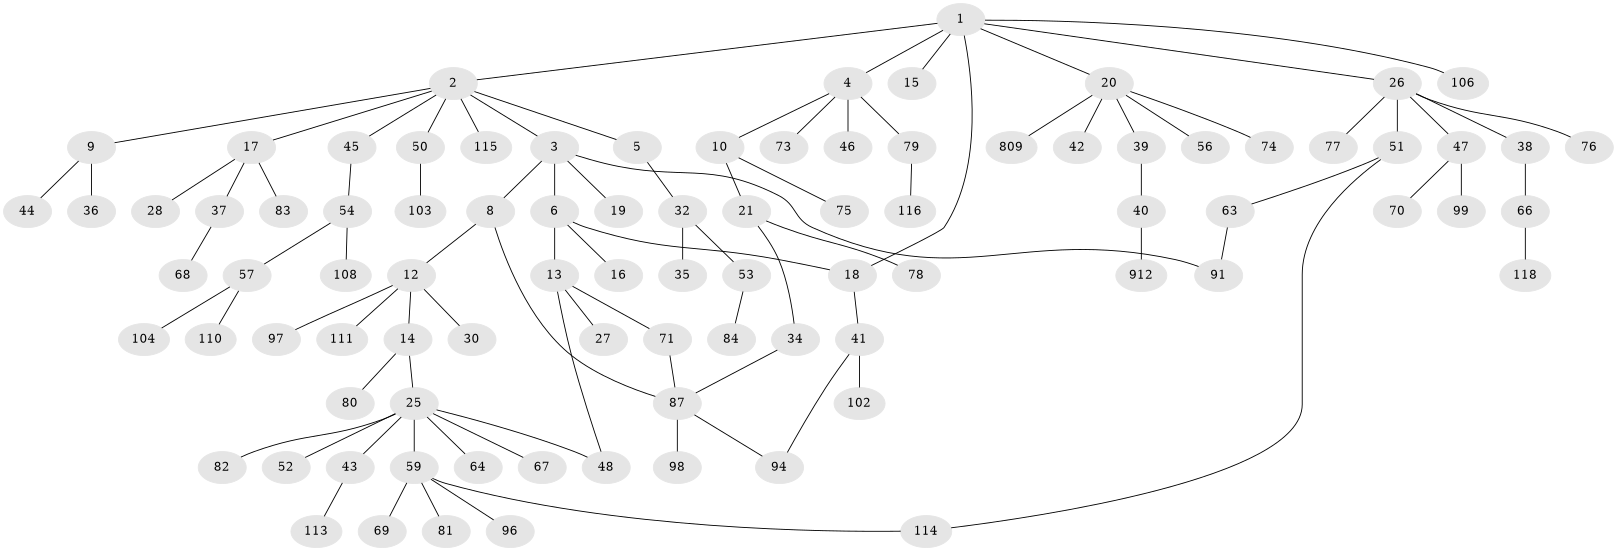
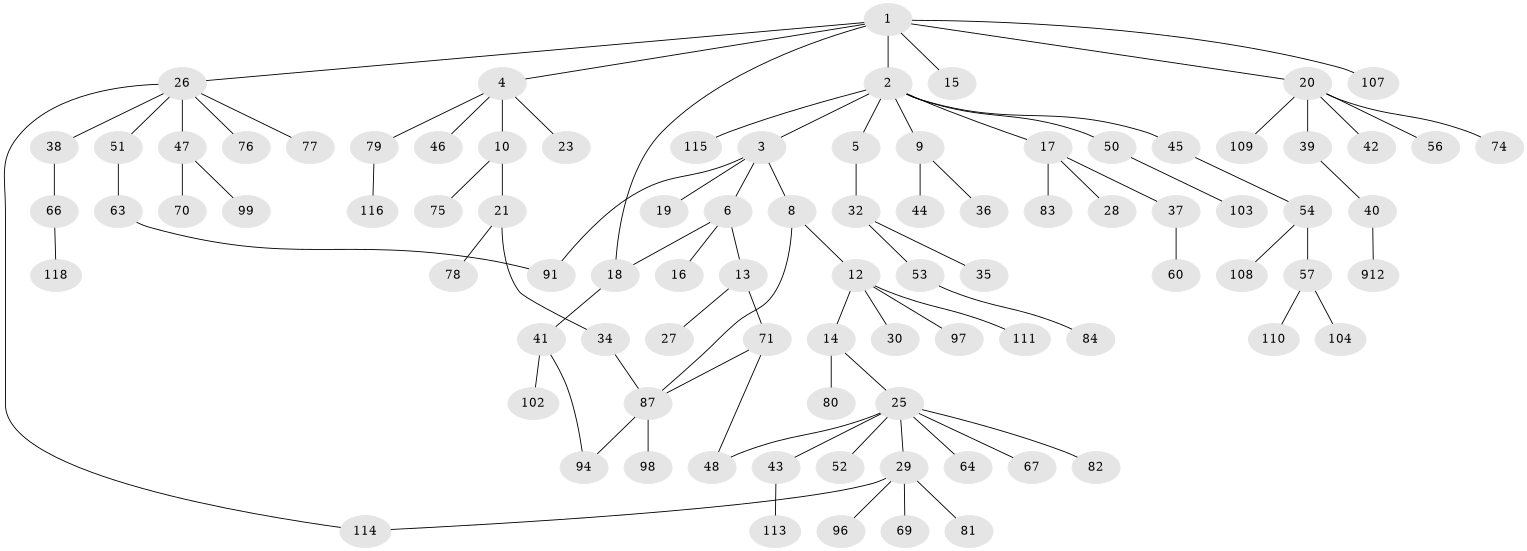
(1463, 84) -> (1373, 84)
(784, 148) -> (566, 148)
(1012, 148) -> (1242, 148)
(183, 276) -> (1176, 276)
(576, 373) -> (740, 404)
(1269, 447) -> (5, 377)
(414, 468) -> (904, 468)
